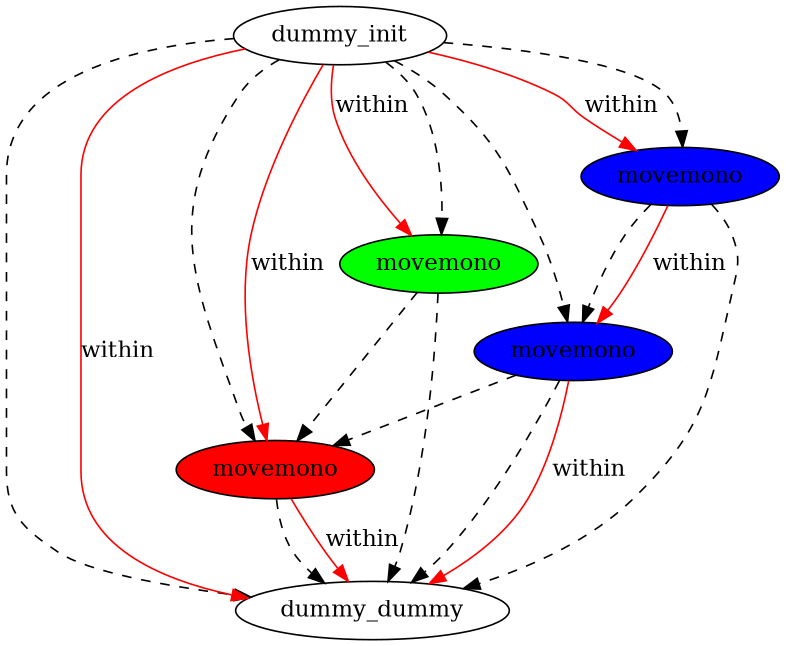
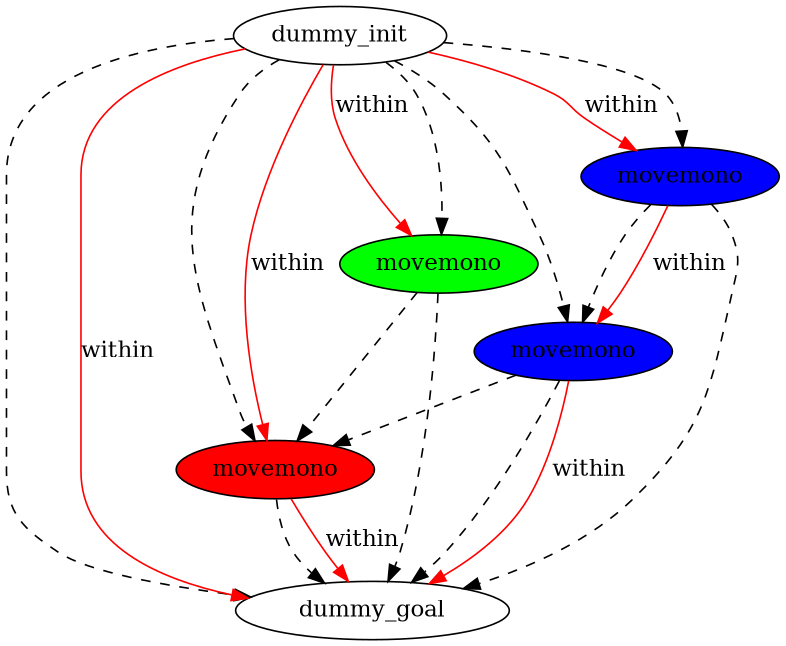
(372, 611) -> (372, 611)
